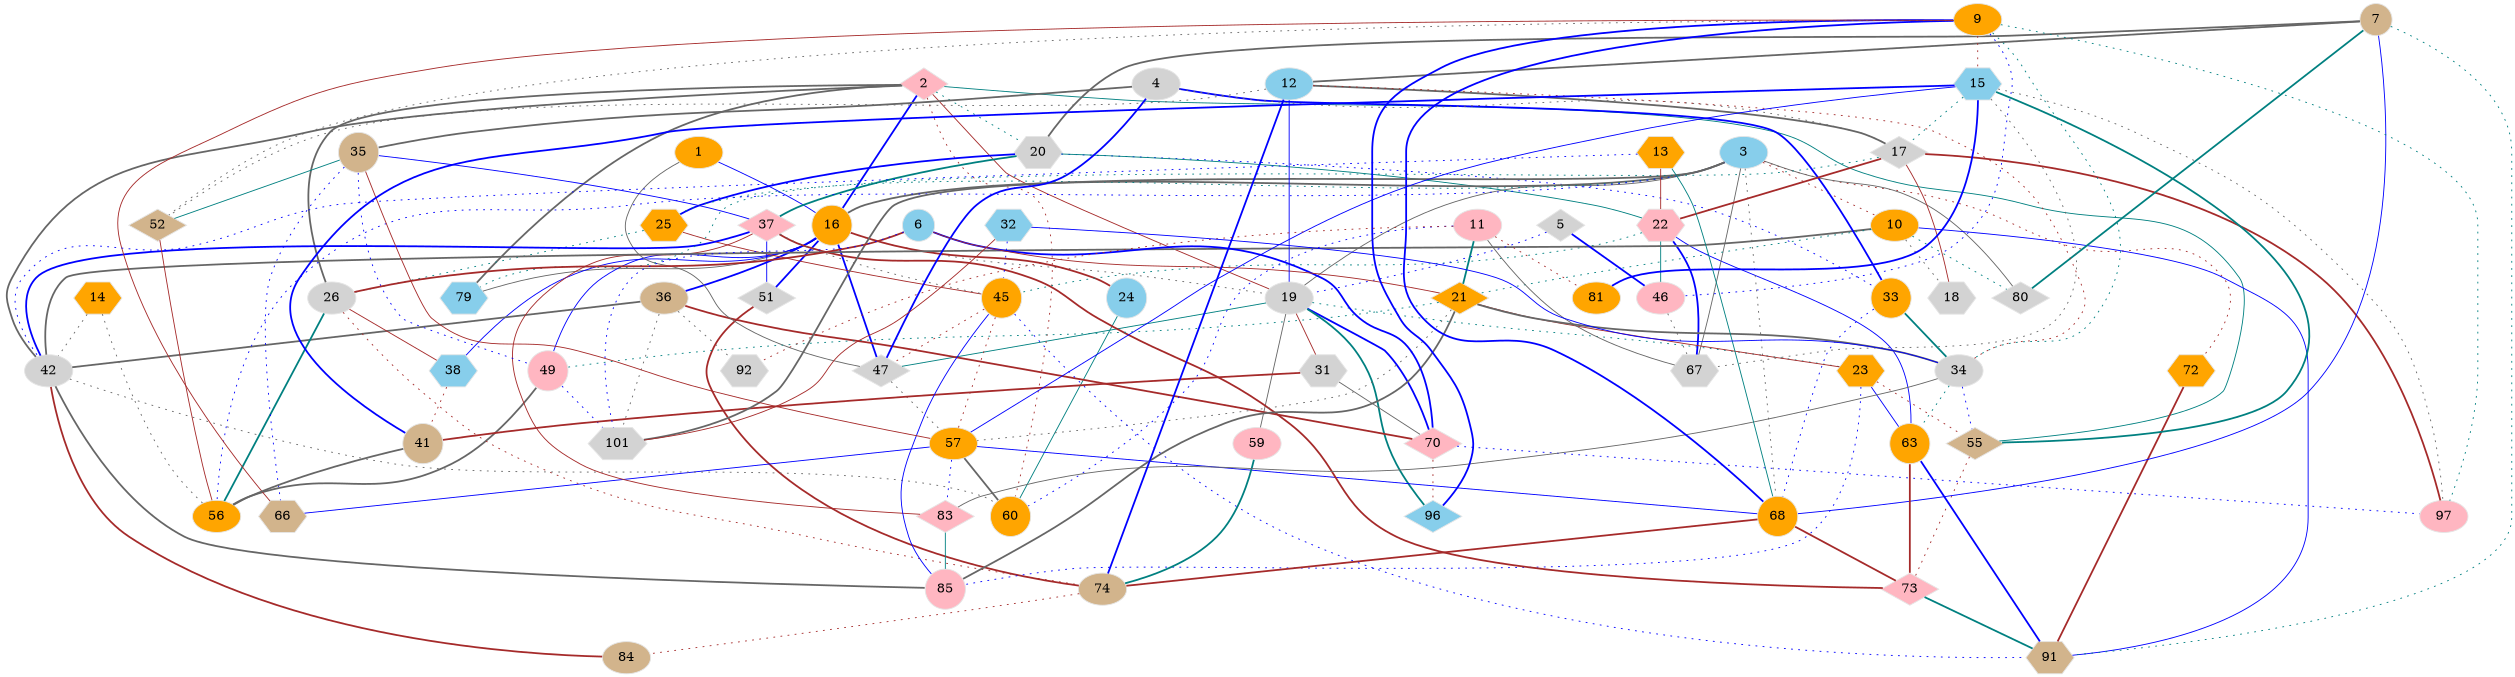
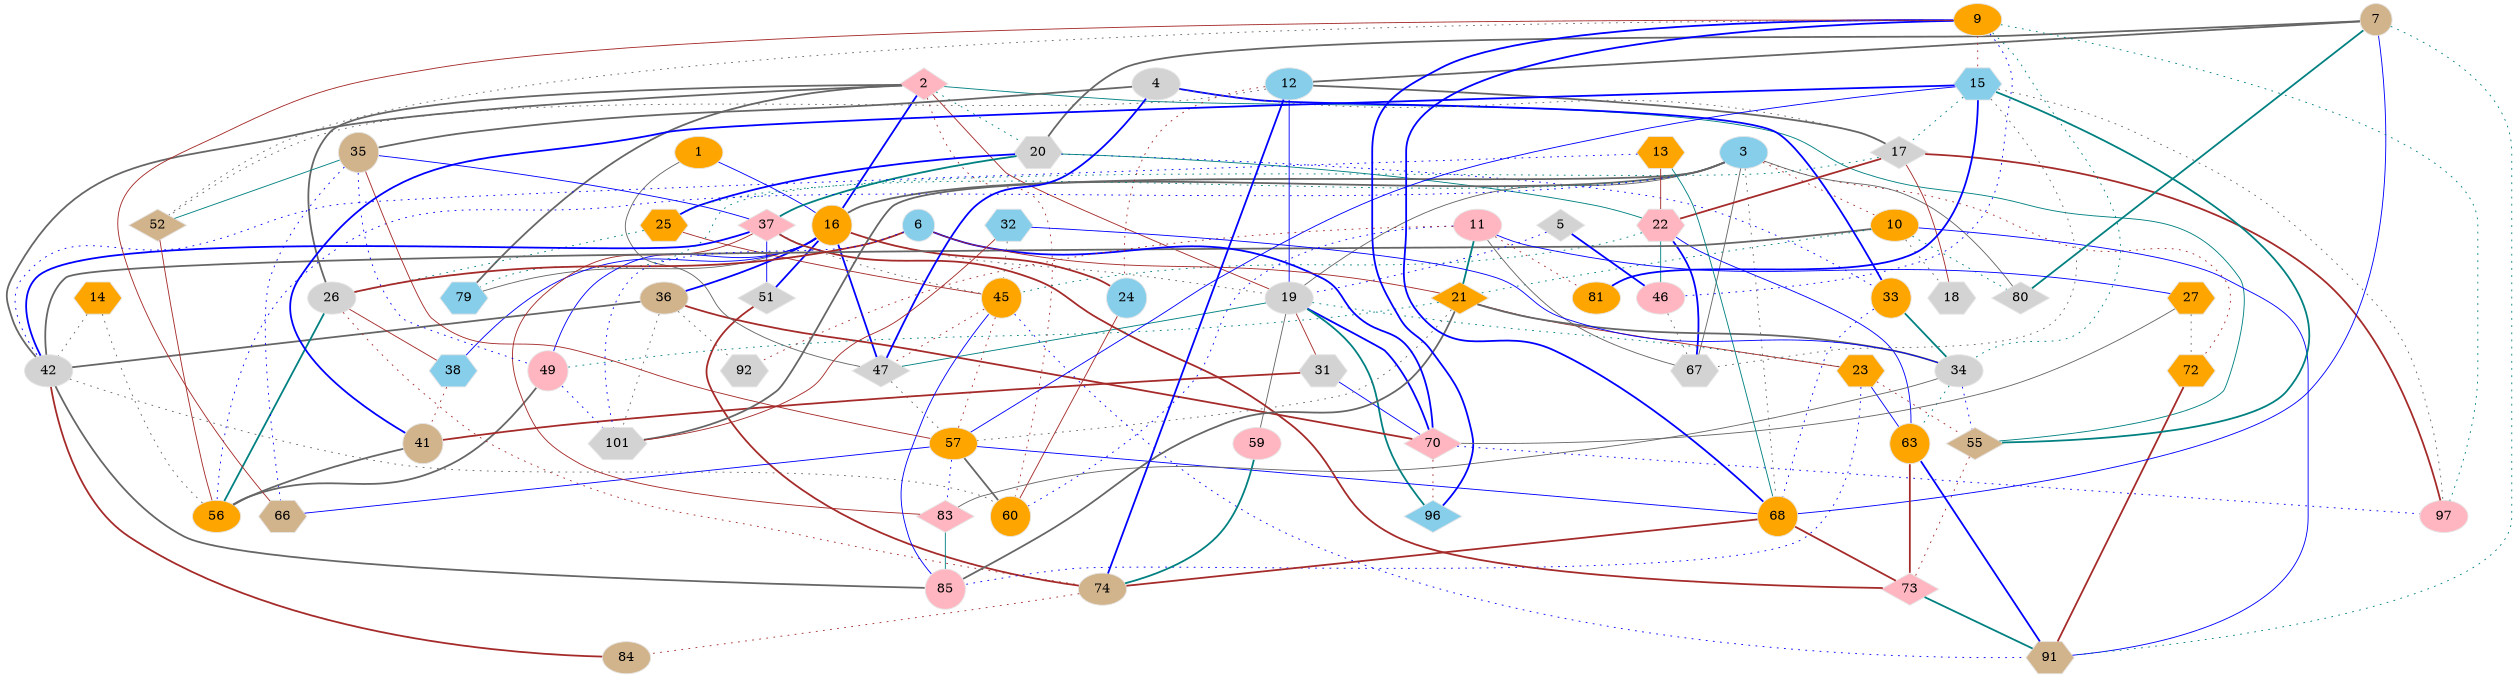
(1810, 112) -> (1149, 147)
(1005, 260) -> (1005, 260)
none -> (2191, 298)
(1069, 407) -> (1069, 407)
(1386, 412) -> (1386, 412)
